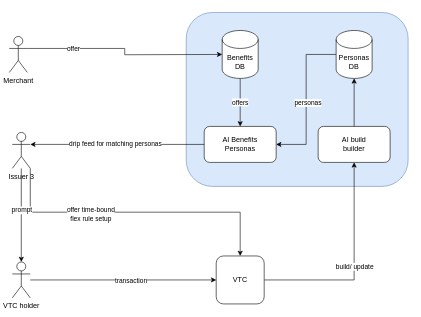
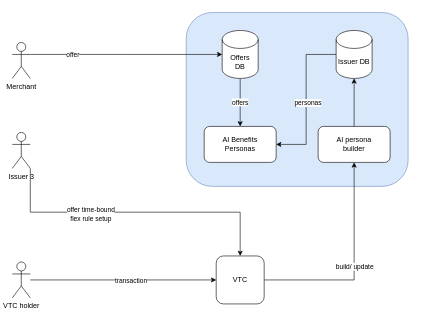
(18, 54) -> (21, 60)
(240, 62) -> (240, 62)
(354, 62) -> (354, 62)
(119, 144) -> none
(354, 144) -> (354, 144)
(21, 209) -> none
